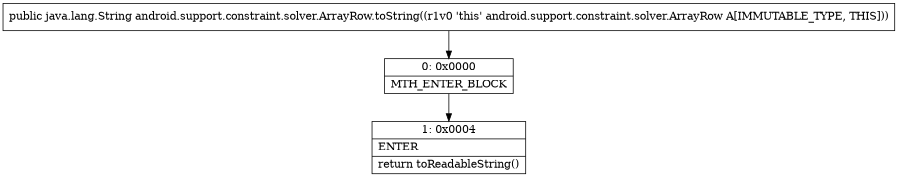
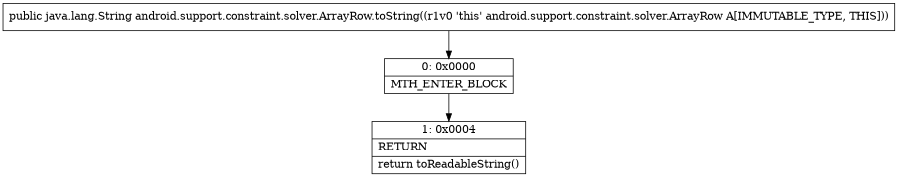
(398, 147) -> (403, 147)
